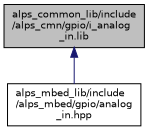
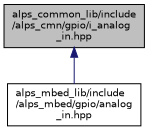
(74, 26) -> (74, 26)
